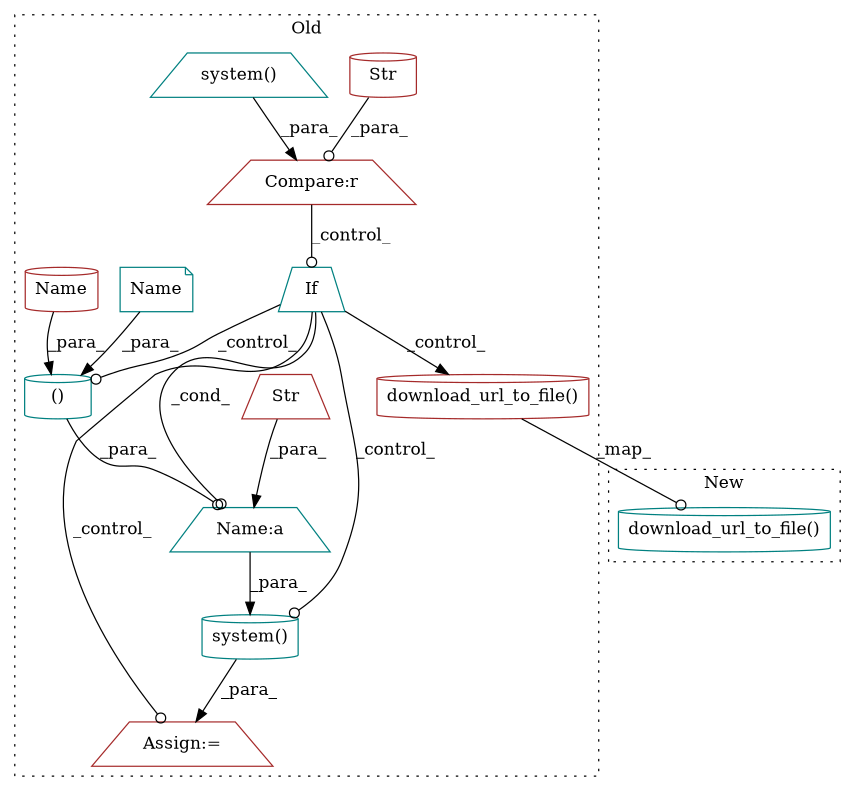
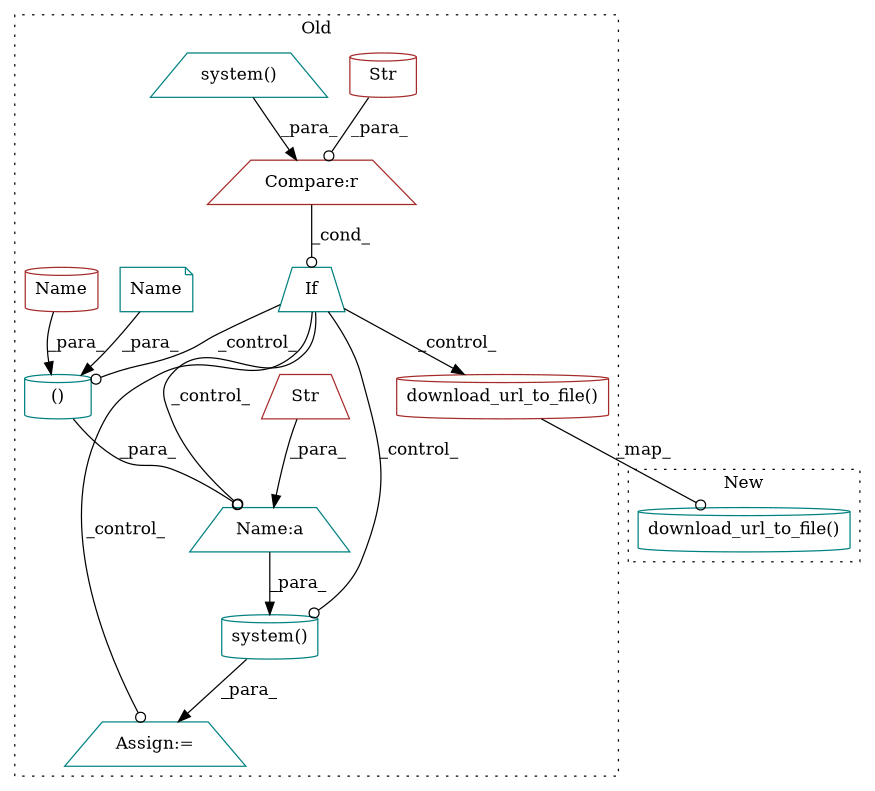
(351, 236) -> (341, 236)
(201, 397) -> (211, 397)
(182, 744) -> (155, 744)
